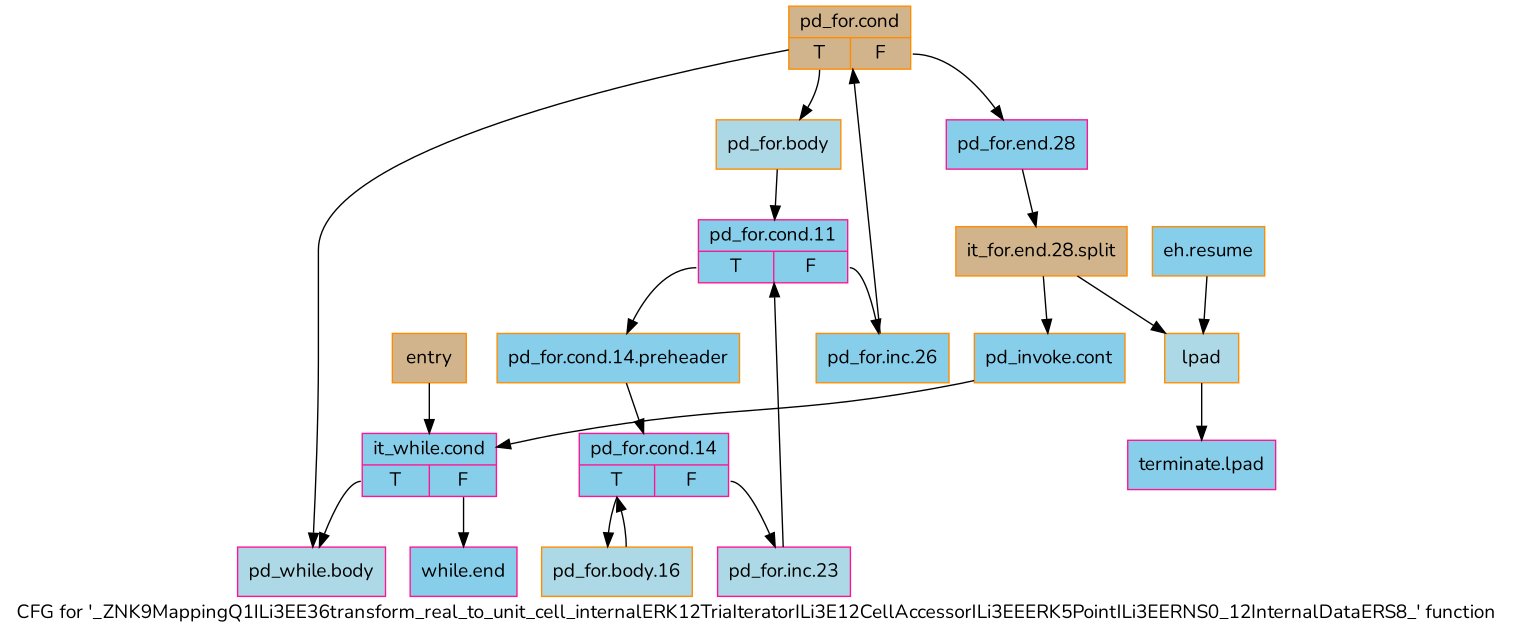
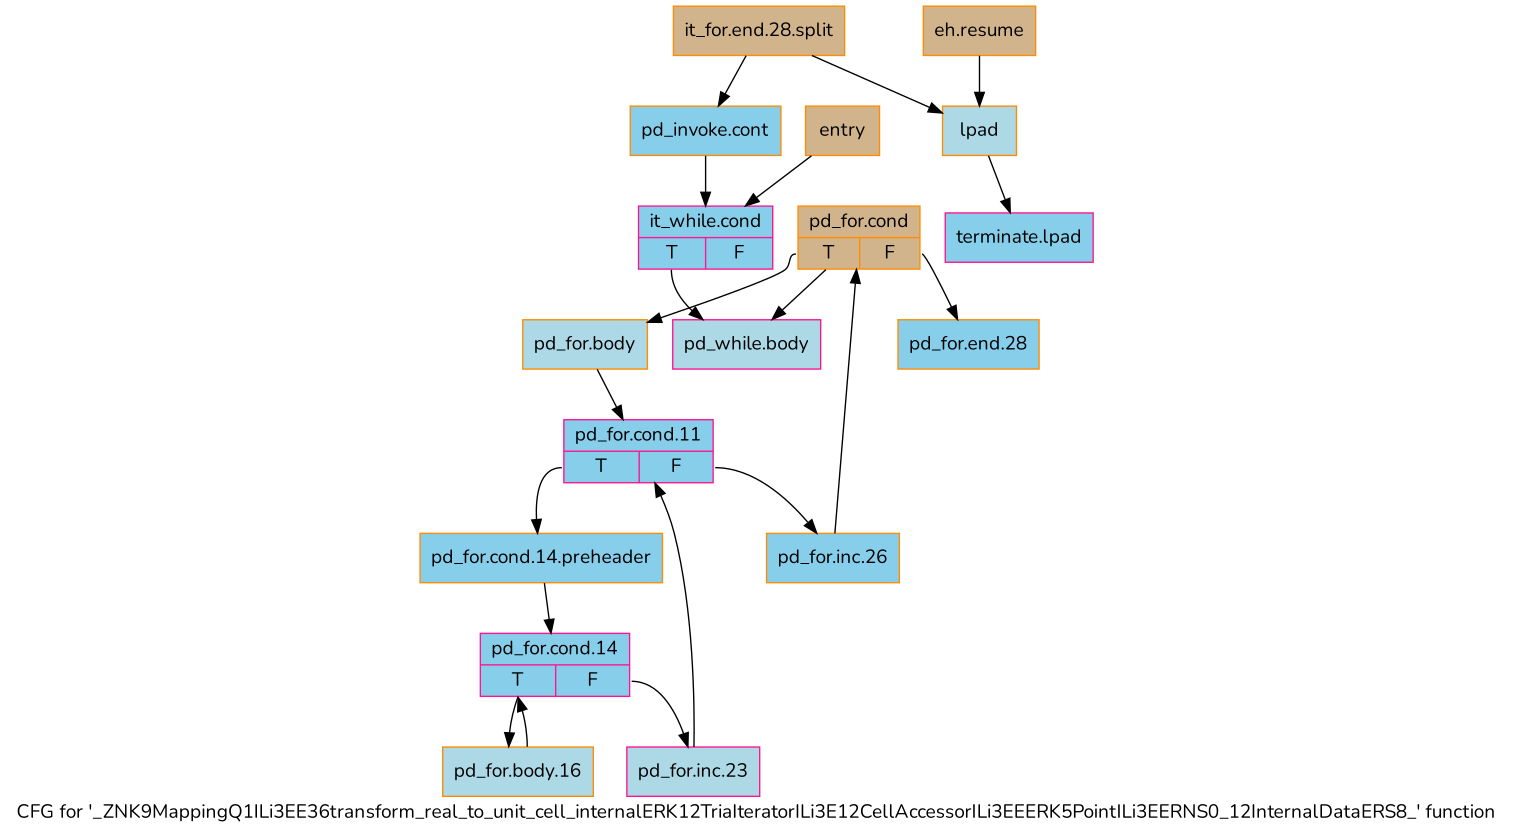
(1017, 144) -> (969, 344)
(1028, 191) -> none
(1209, 251) -> (979, 31)
(464, 572) -> none
